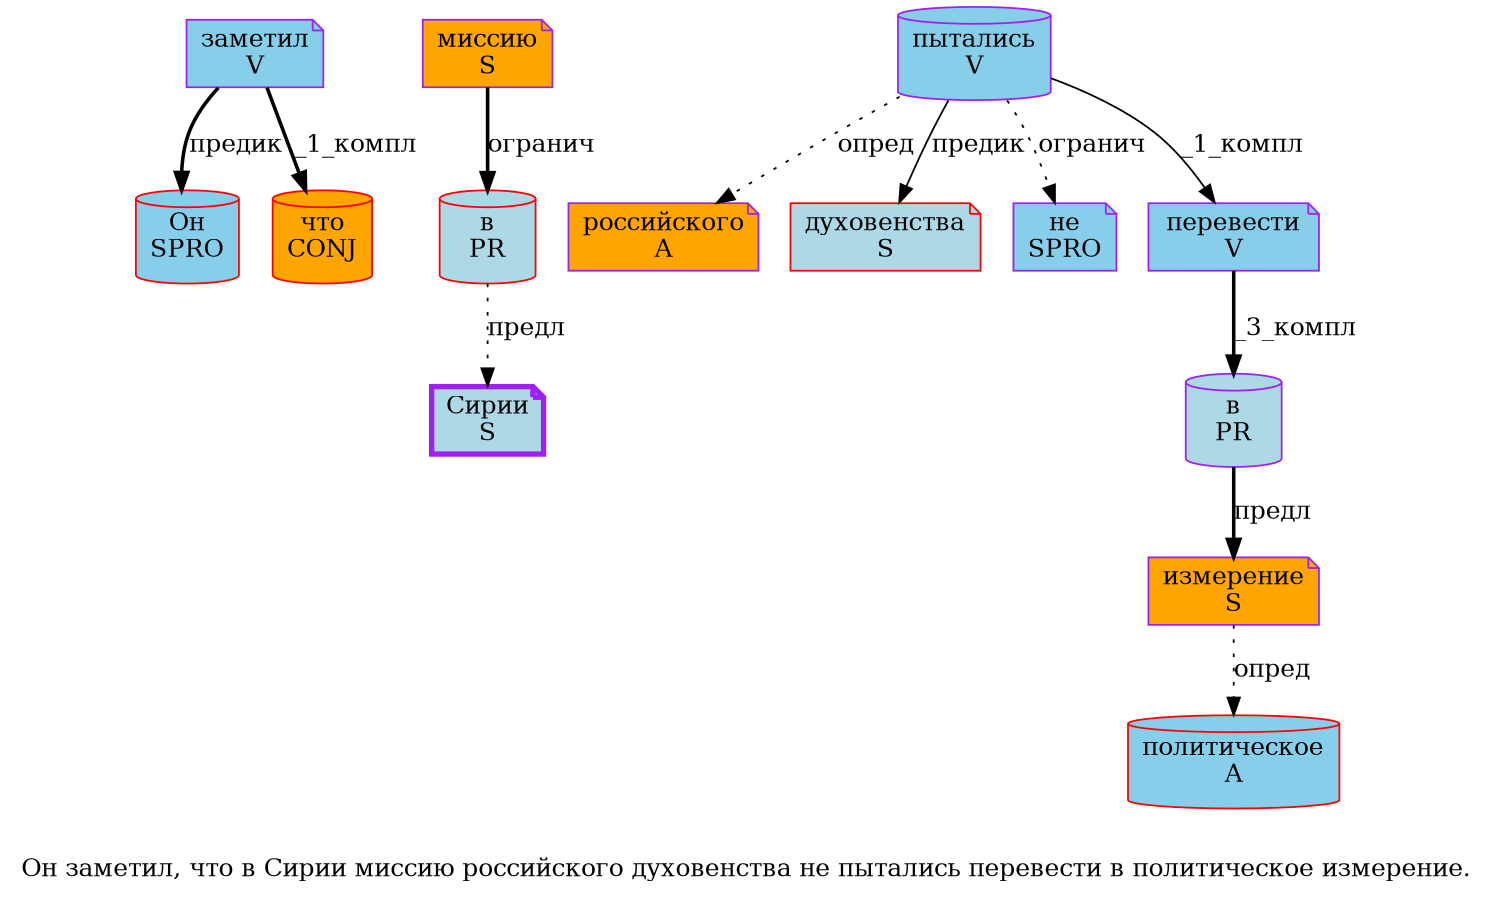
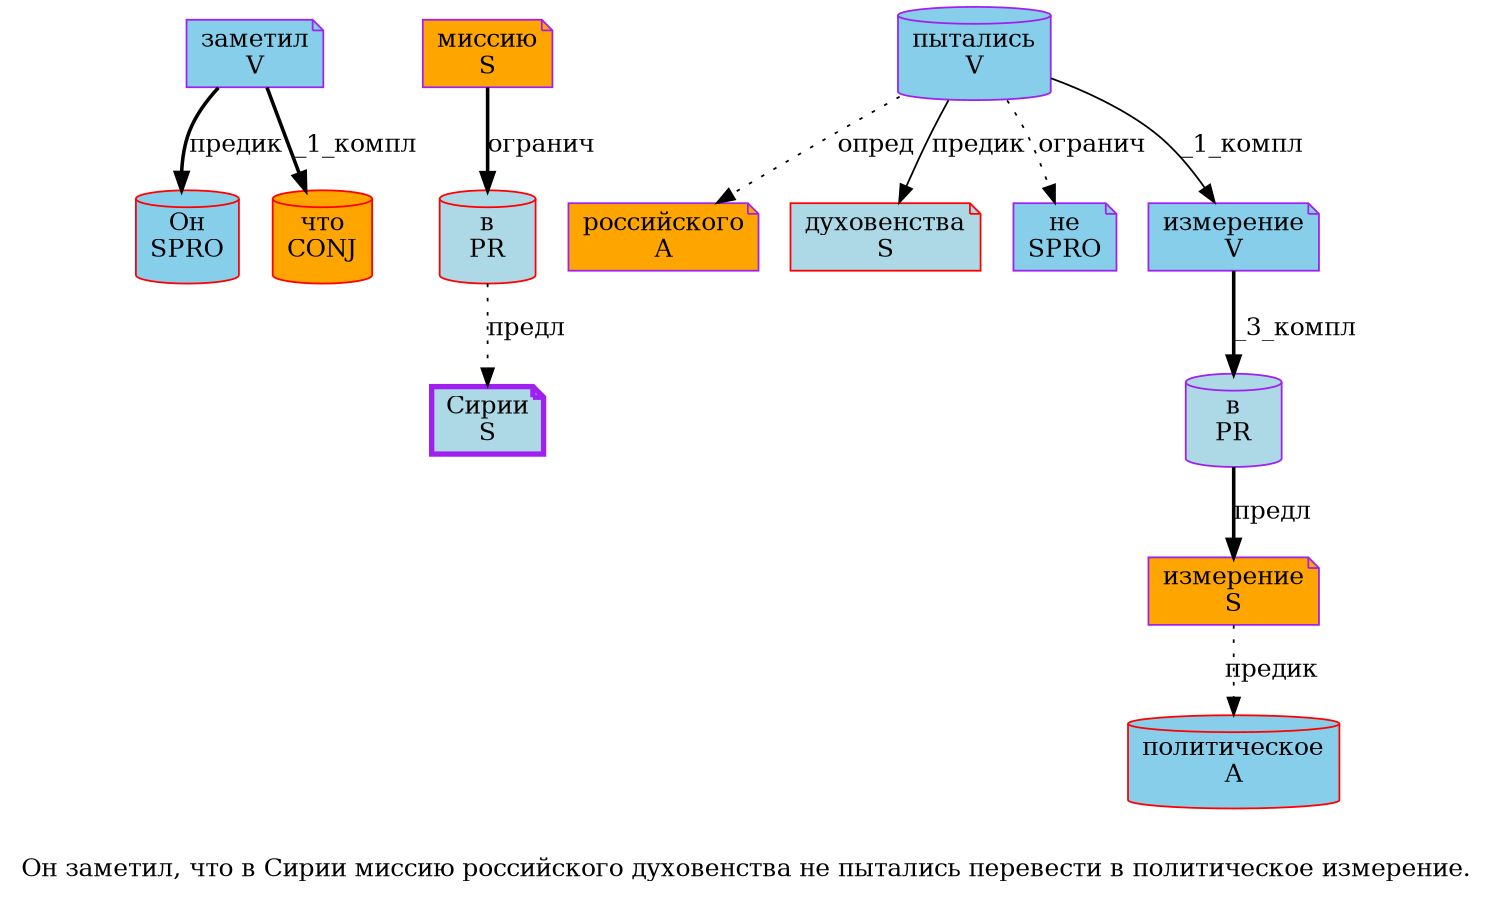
(1234, 237) -> (1234, 237)
(1272, 670) -> (1272, 670)
